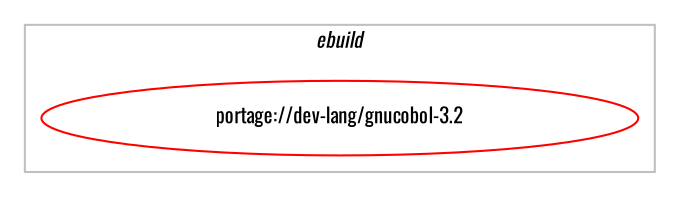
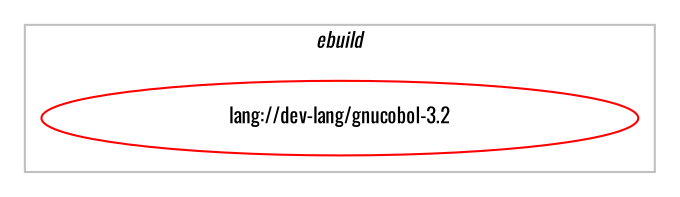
(340, 118) -> (340, 118)
